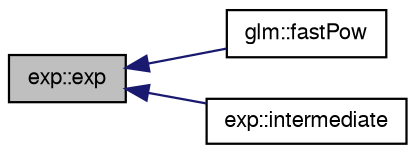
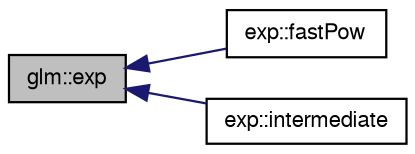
(307, 34) -> (307, 34)
(67, 79) -> (67, 79)
